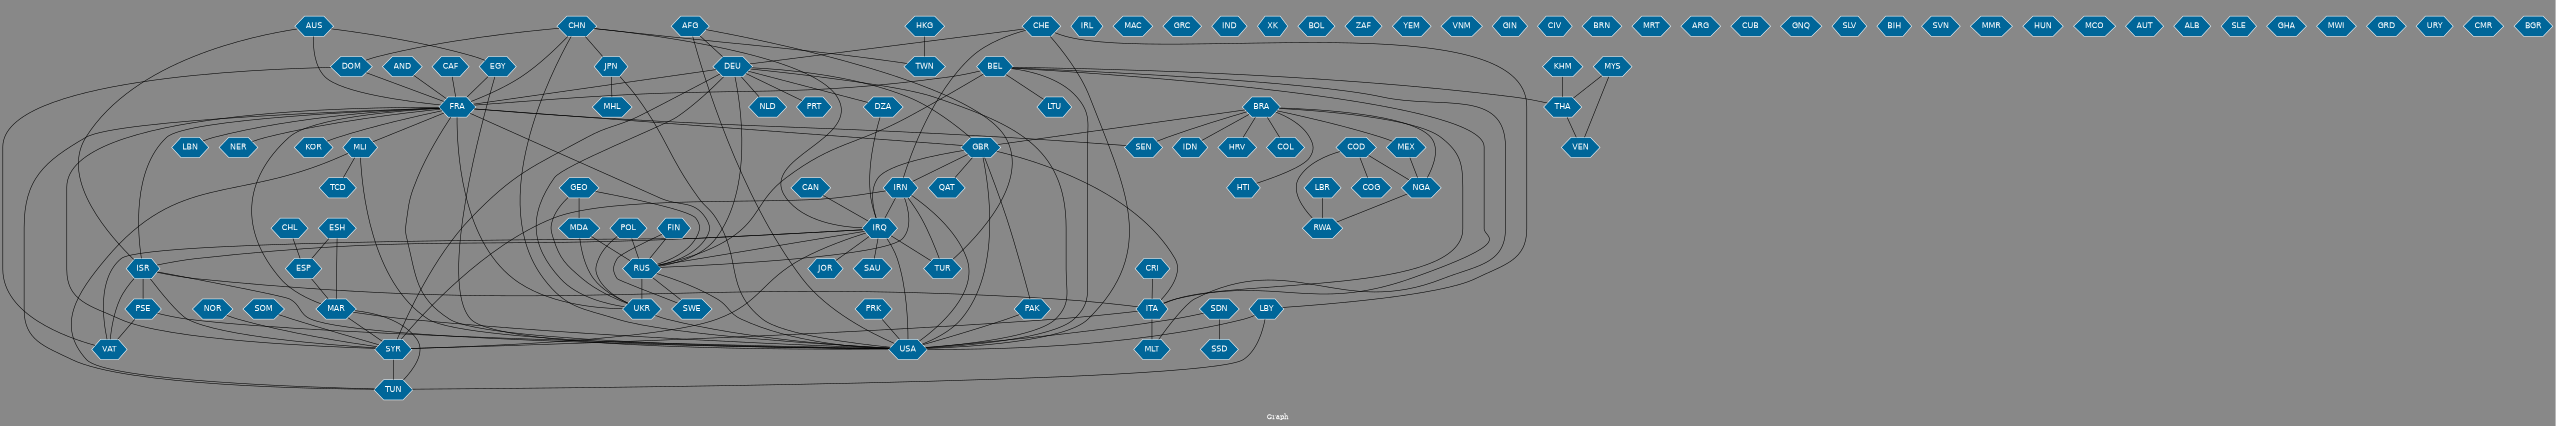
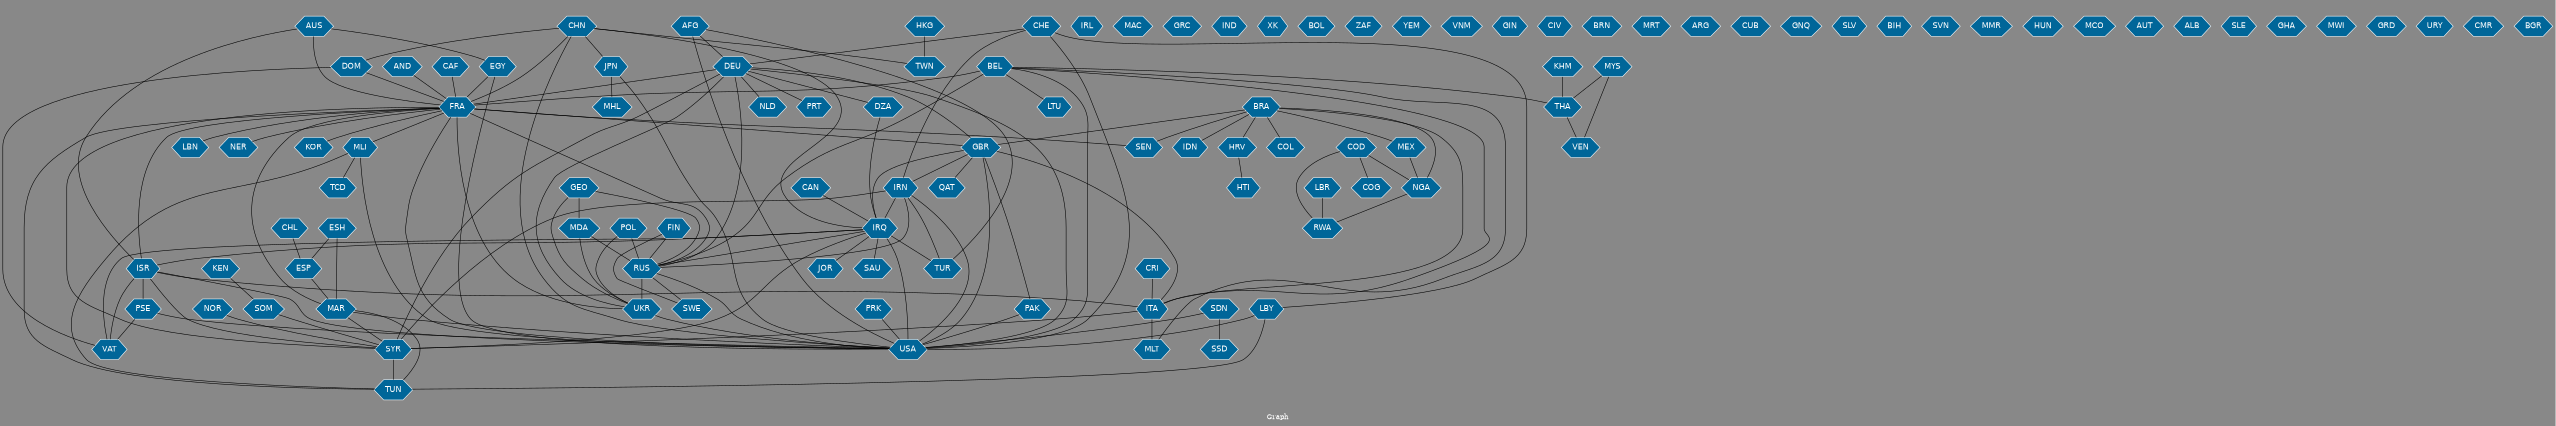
(1311, 155) -> (1240, 168)
none -> (221, 269)
